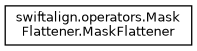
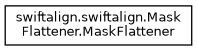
(98, 25) -> (98, 25)
